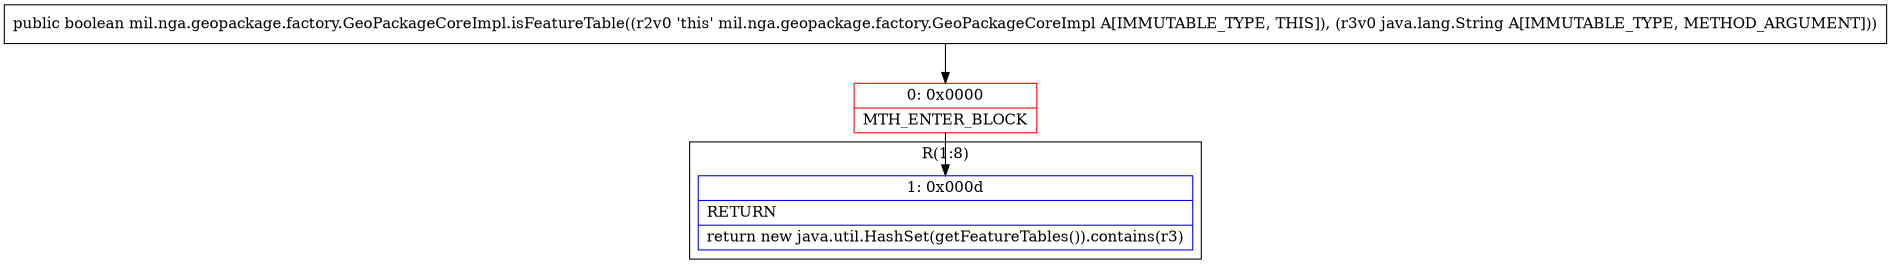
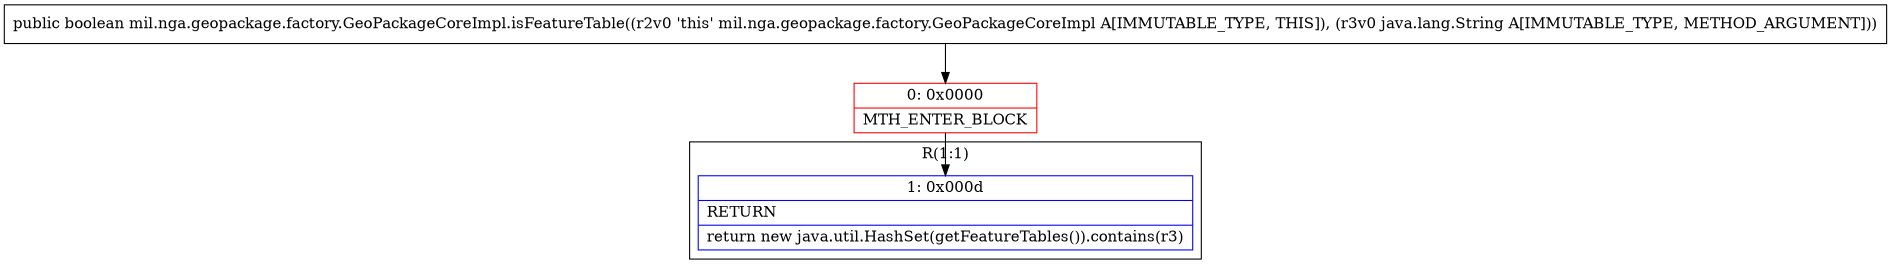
(945, 154) -> (945, 154)
